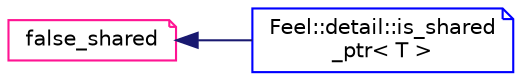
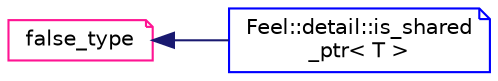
(92, 40) -> (81, 40)
